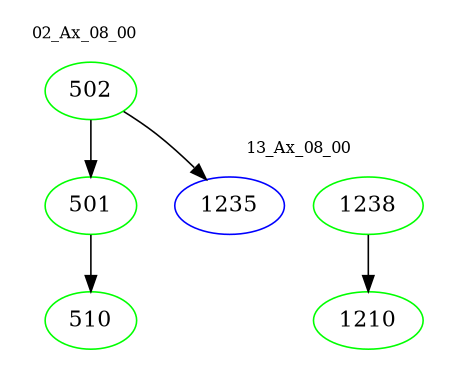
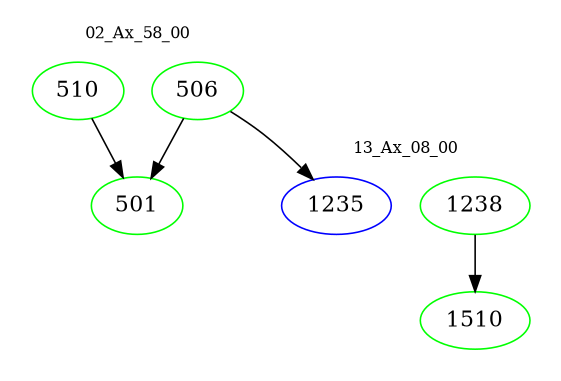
(85, 34) -> (138, 34)
(91, 91) -> (198, 91)
(91, 255) -> (104, 141)
(368, 320) -> (475, 320)
